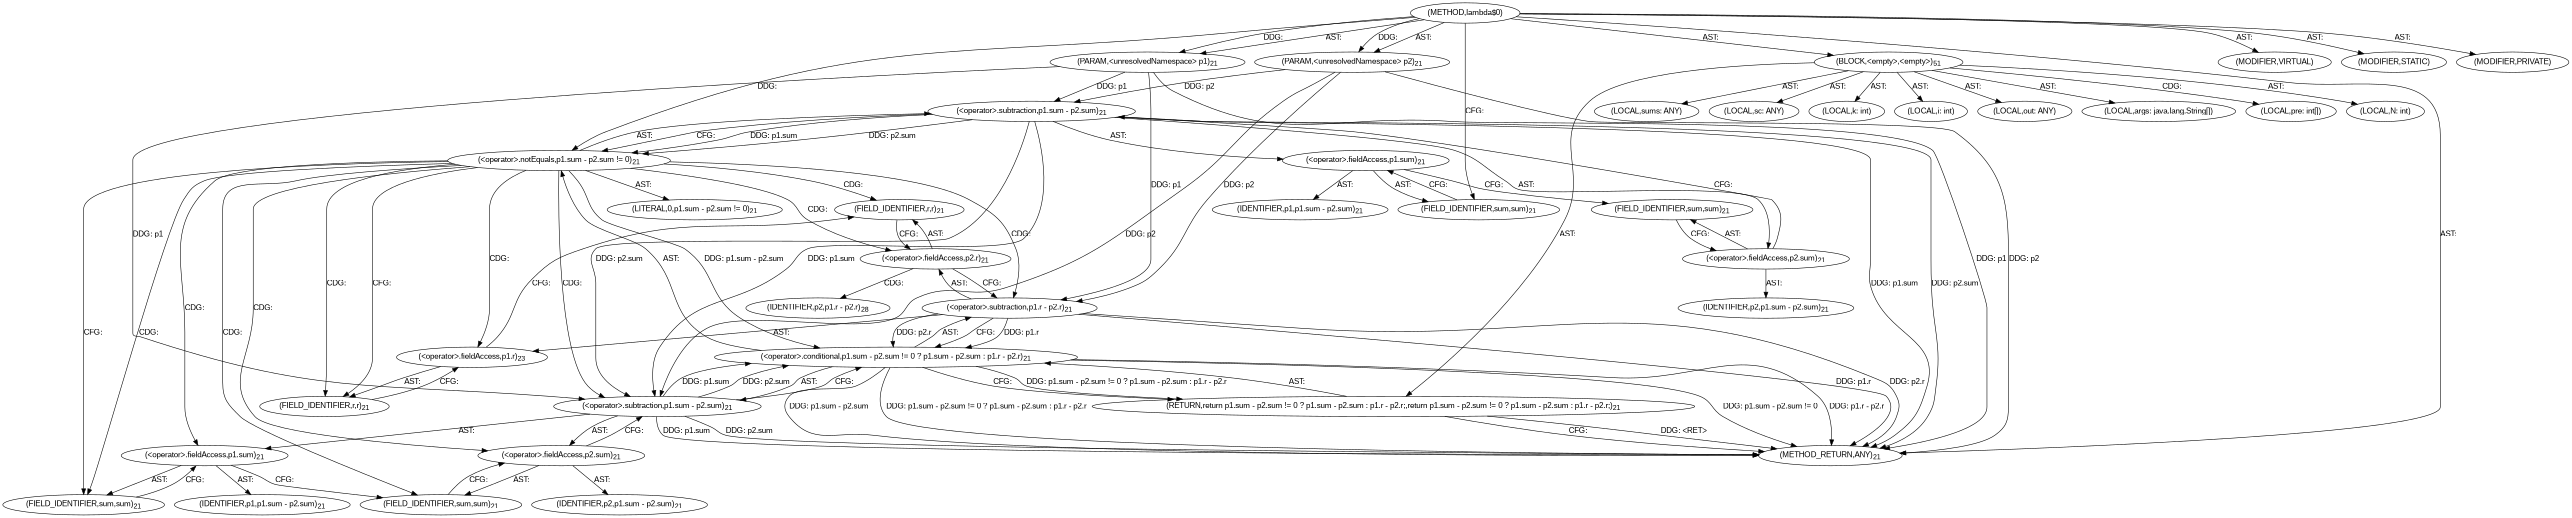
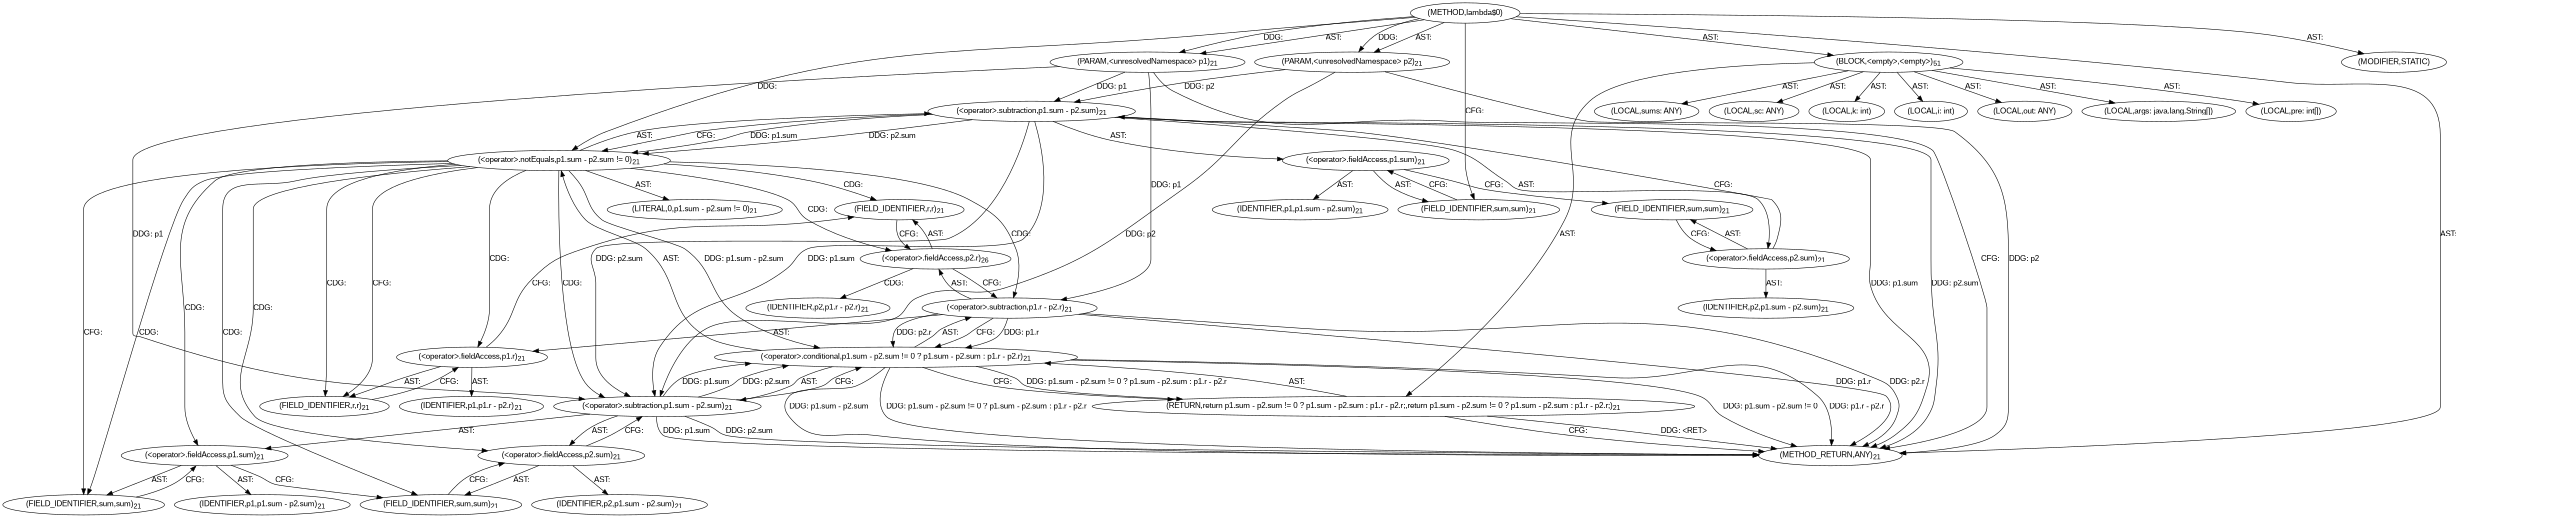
(2275, 62) -> none
(2513, 62) -> none
(2173, 87) -> (2173, 87)
(2385, 111) -> none
(1212, 194) -> none
(985, 258) -> (985, 258)
(1991, 259) -> (1991, 259)
(865, 307) -> (865, 307)
(521, 356) -> (521, 356)
none -> (471, 406)
